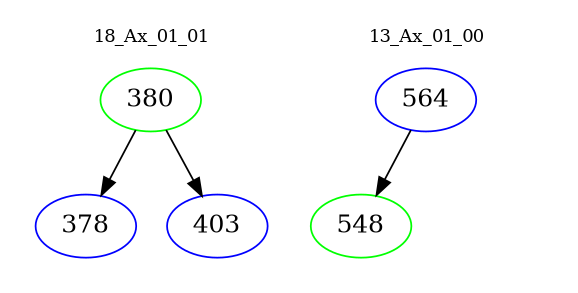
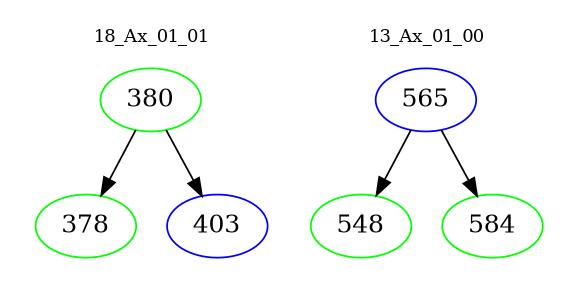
(426, 100) -> (426, 100)
(86, 226) -> (86, 226)
none -> (493, 226)
